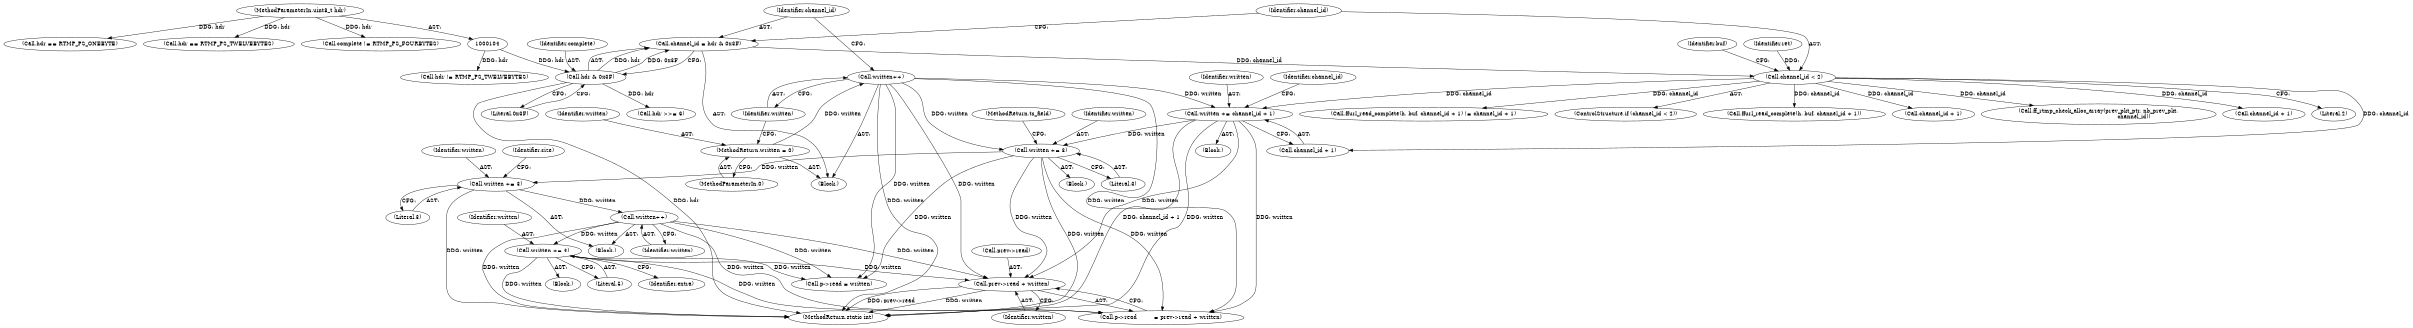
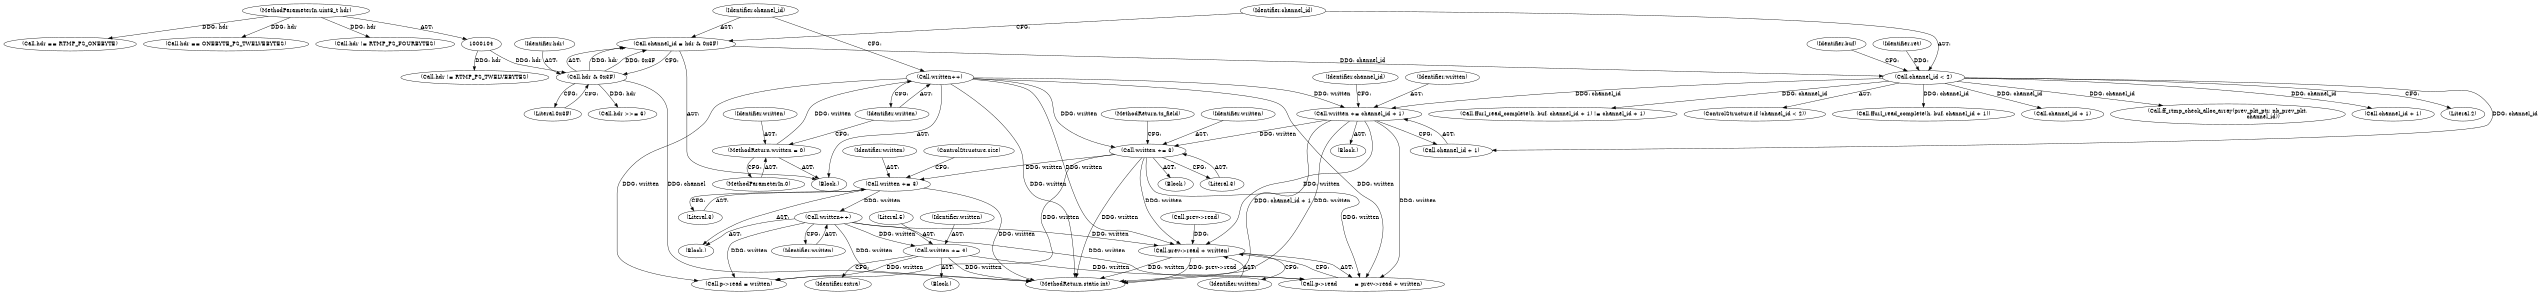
(219, 44) -> (226, 44)
(381, 44) -> (385, 44)
(567, 44) -> (545, 44)
(534, 151) -> (969, 151)
(687, 201) -> (687, 184)
(768, 263) -> none
(575, 267) -> none
(1017, 268) -> (1202, 234)
